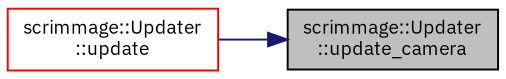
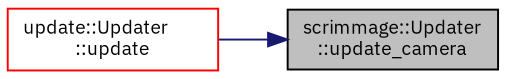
(113, 40) -> (113, 40)
